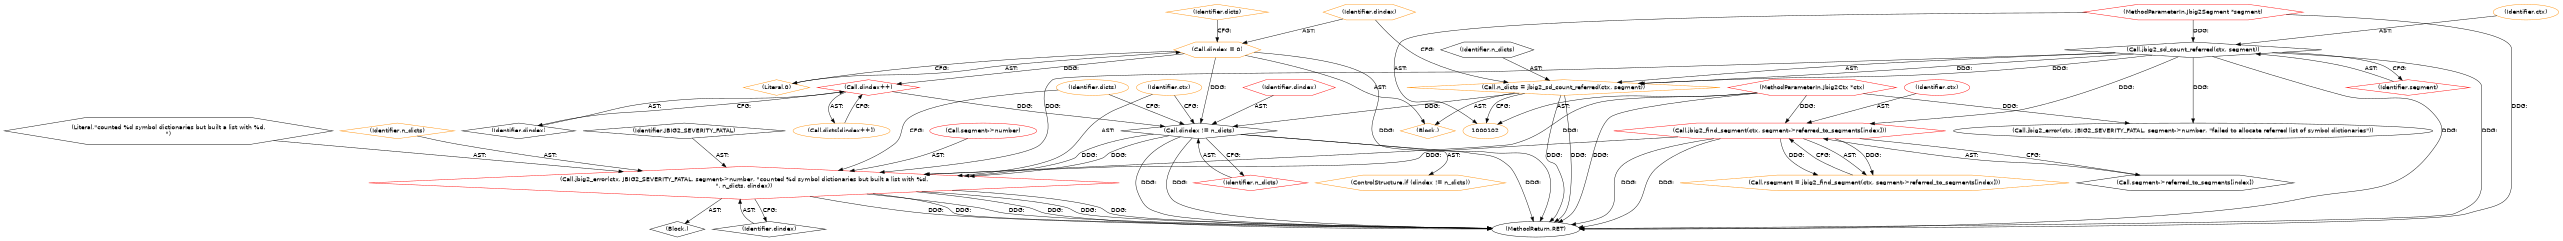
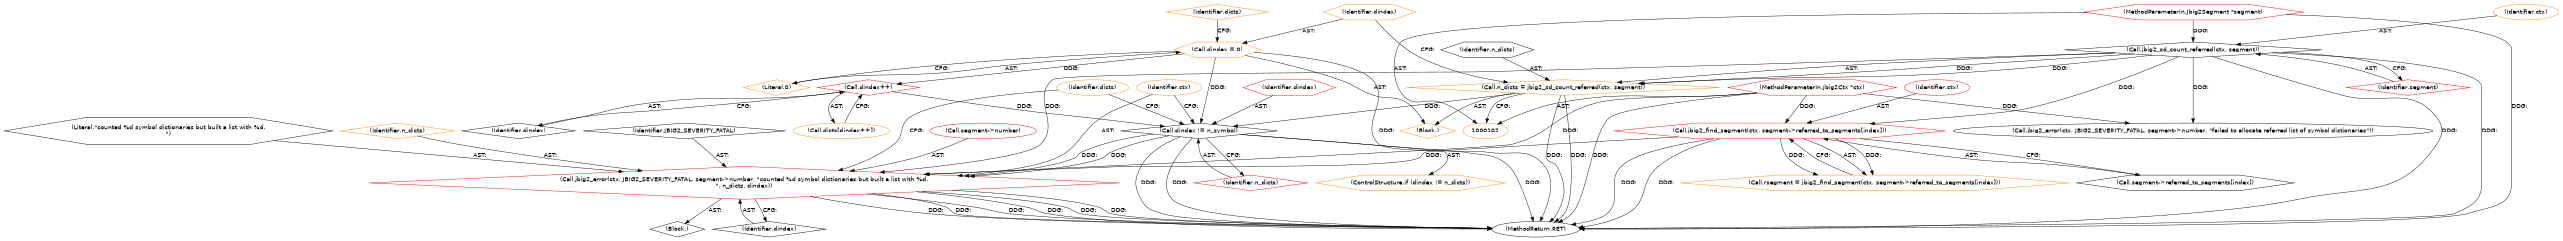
(1199, 131) -> (1199, 131)
